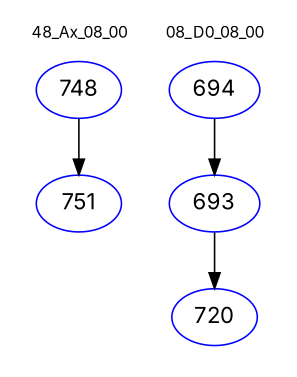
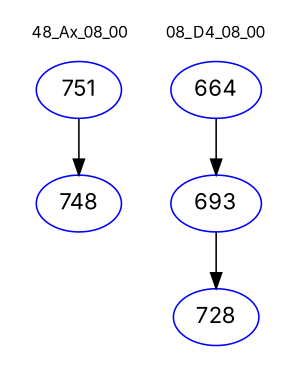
(215, 34) -> (216, 34)
(215, 90) -> (216, 90)
(79, 139) -> (79, 139)
(215, 317) -> (216, 317)
